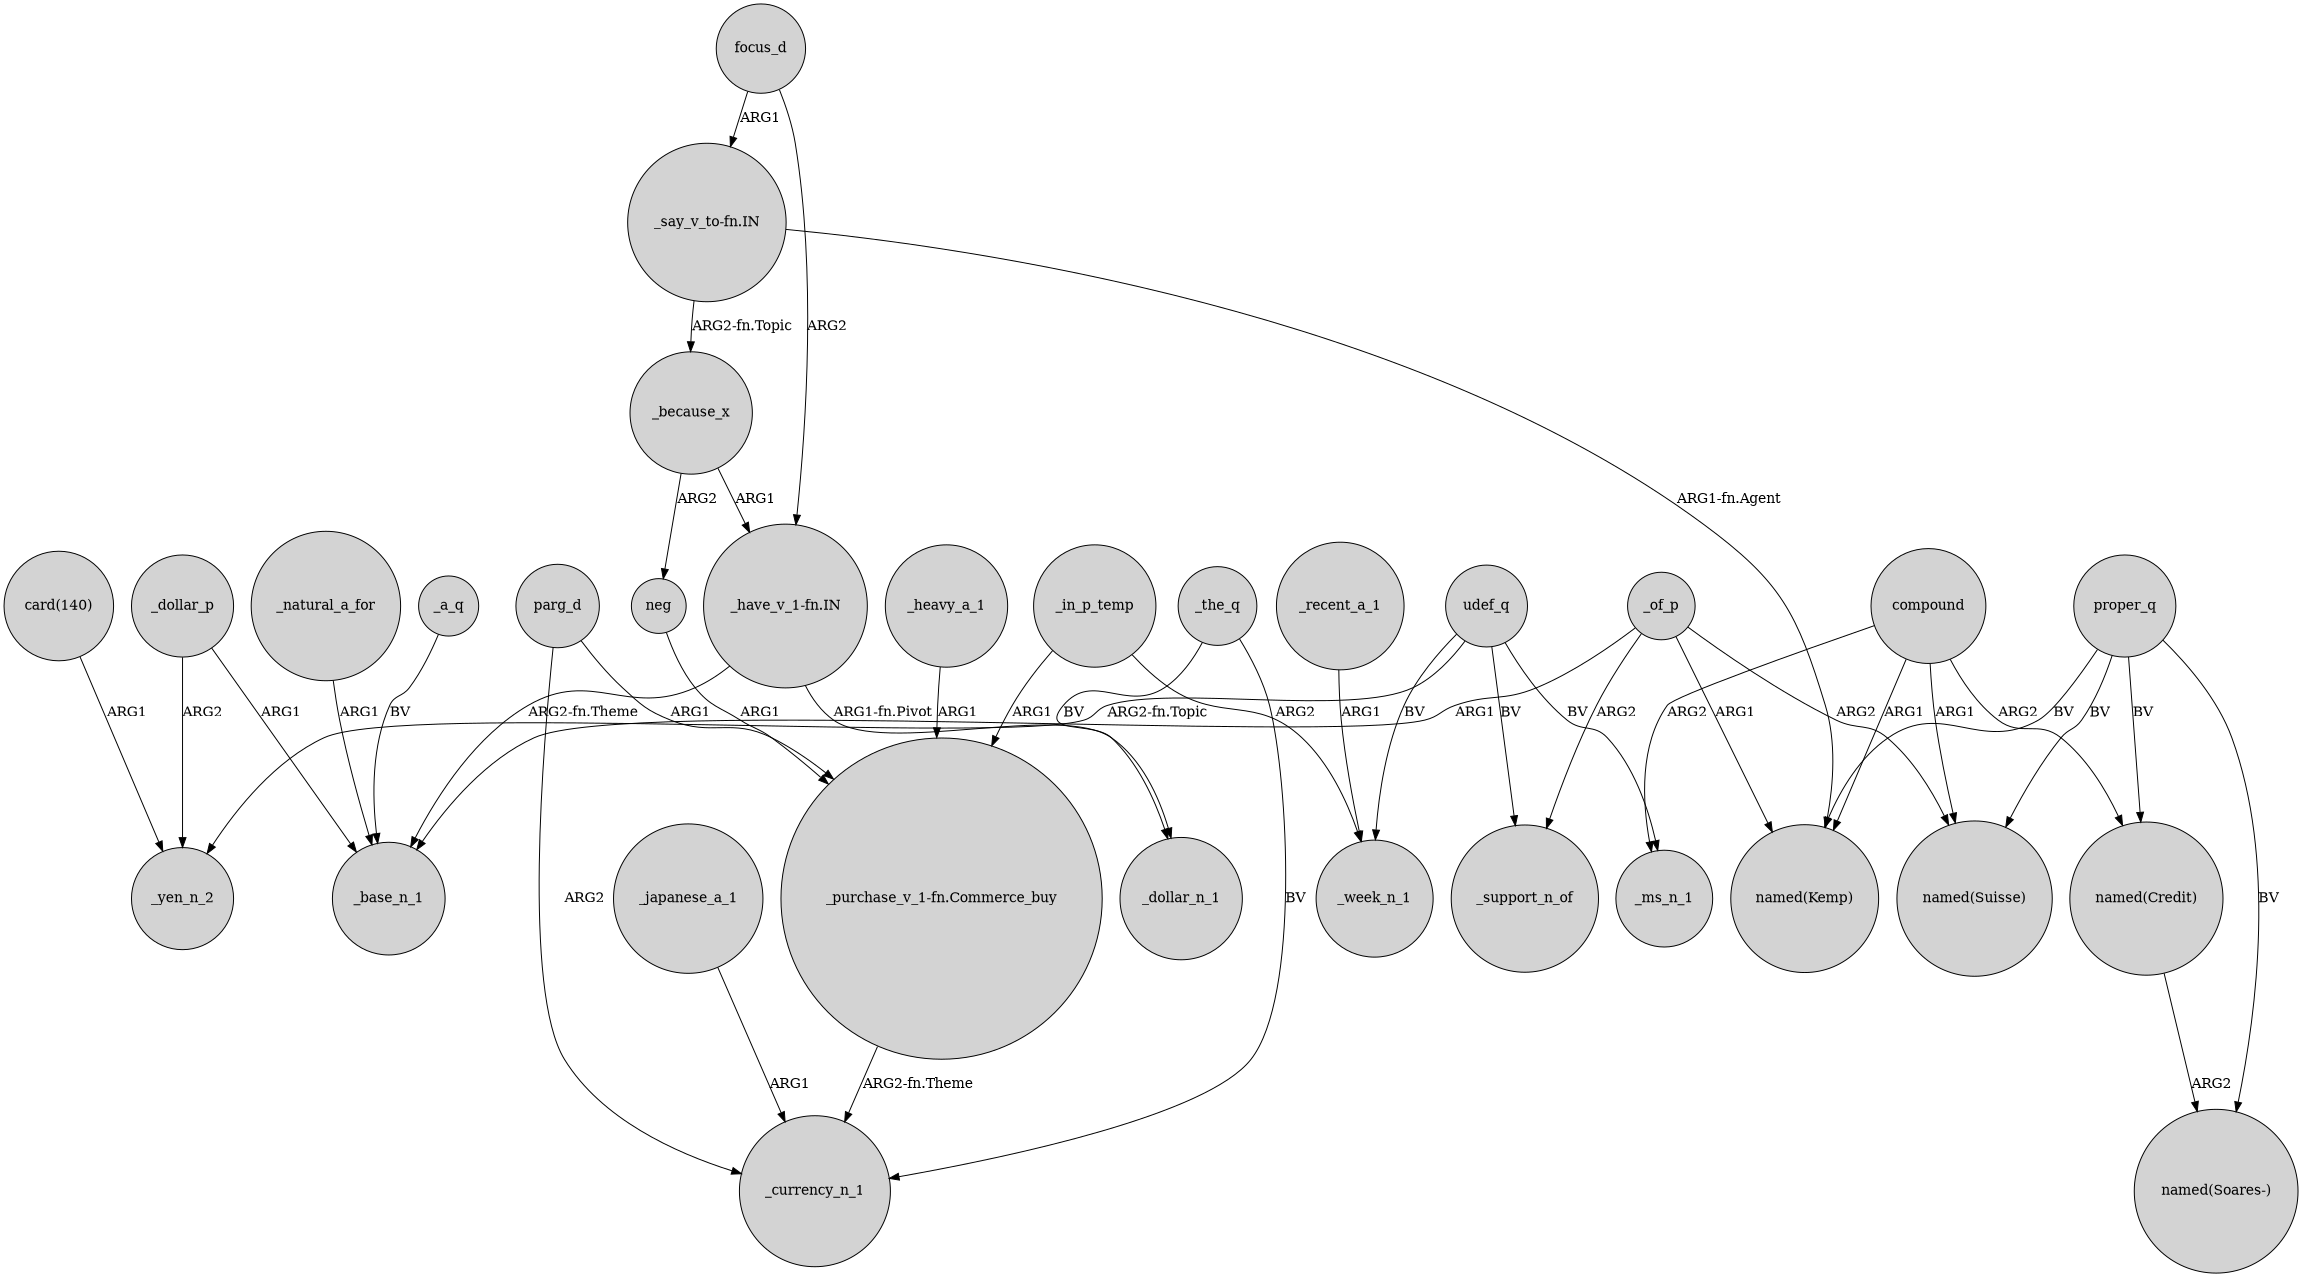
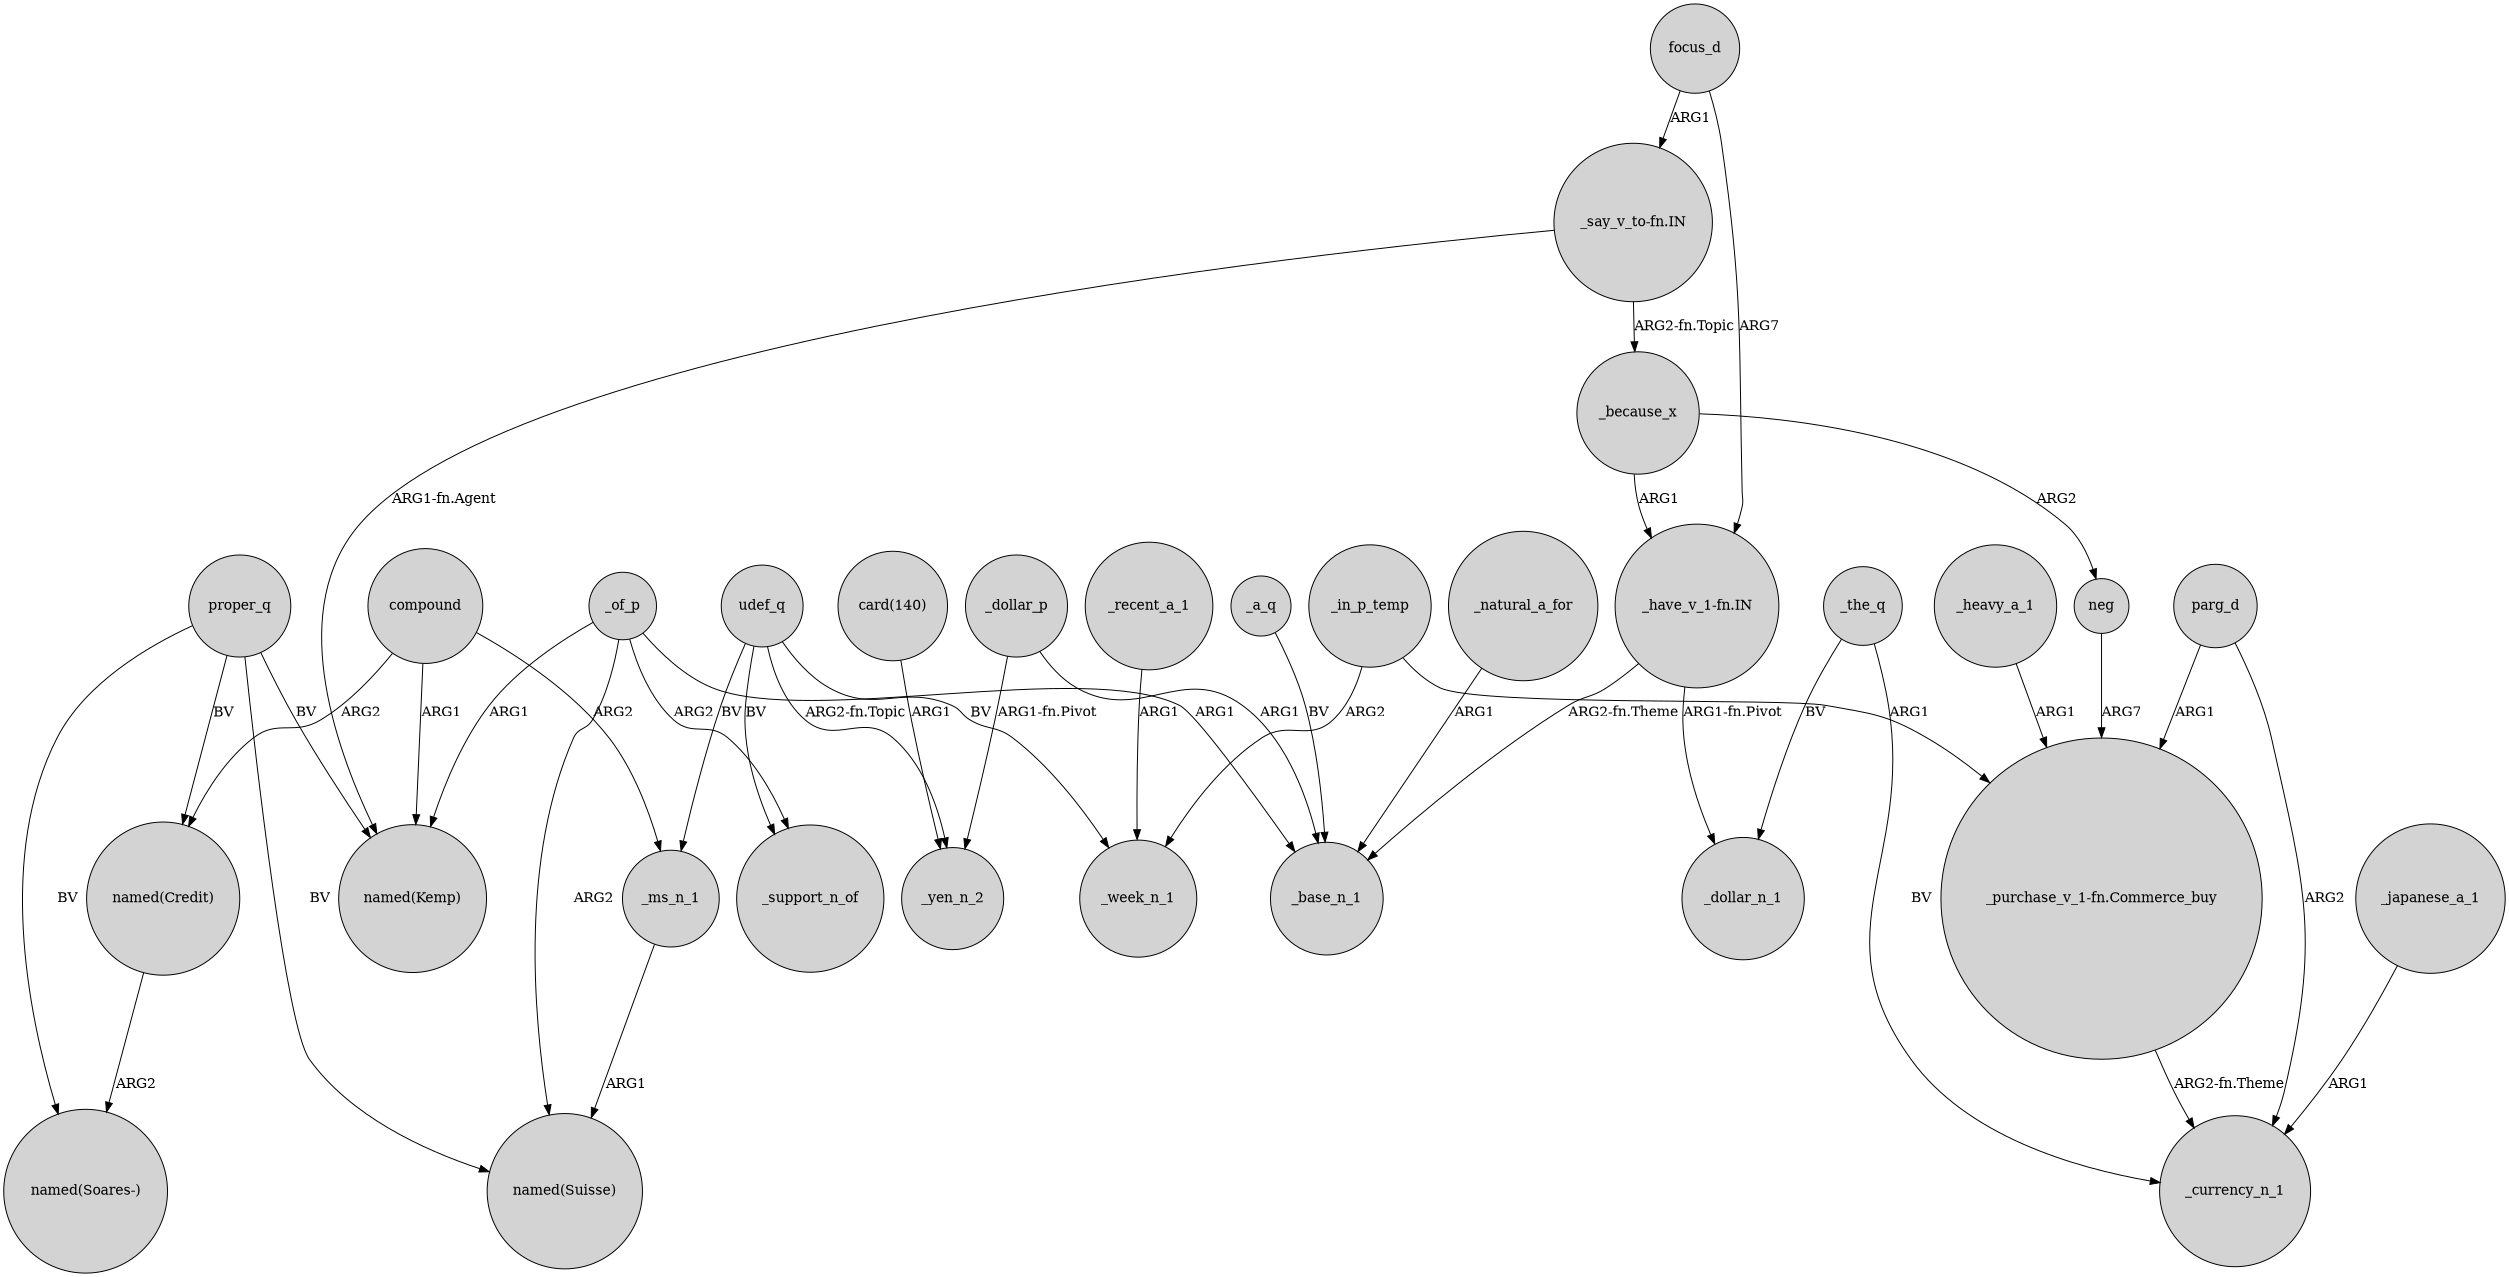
(827, 327) -> (1759, 327)
(203, 713) -> (1047, 713)
(760, 713) -> (2122, 713)
(1938, 739) -> (625, 1026)
